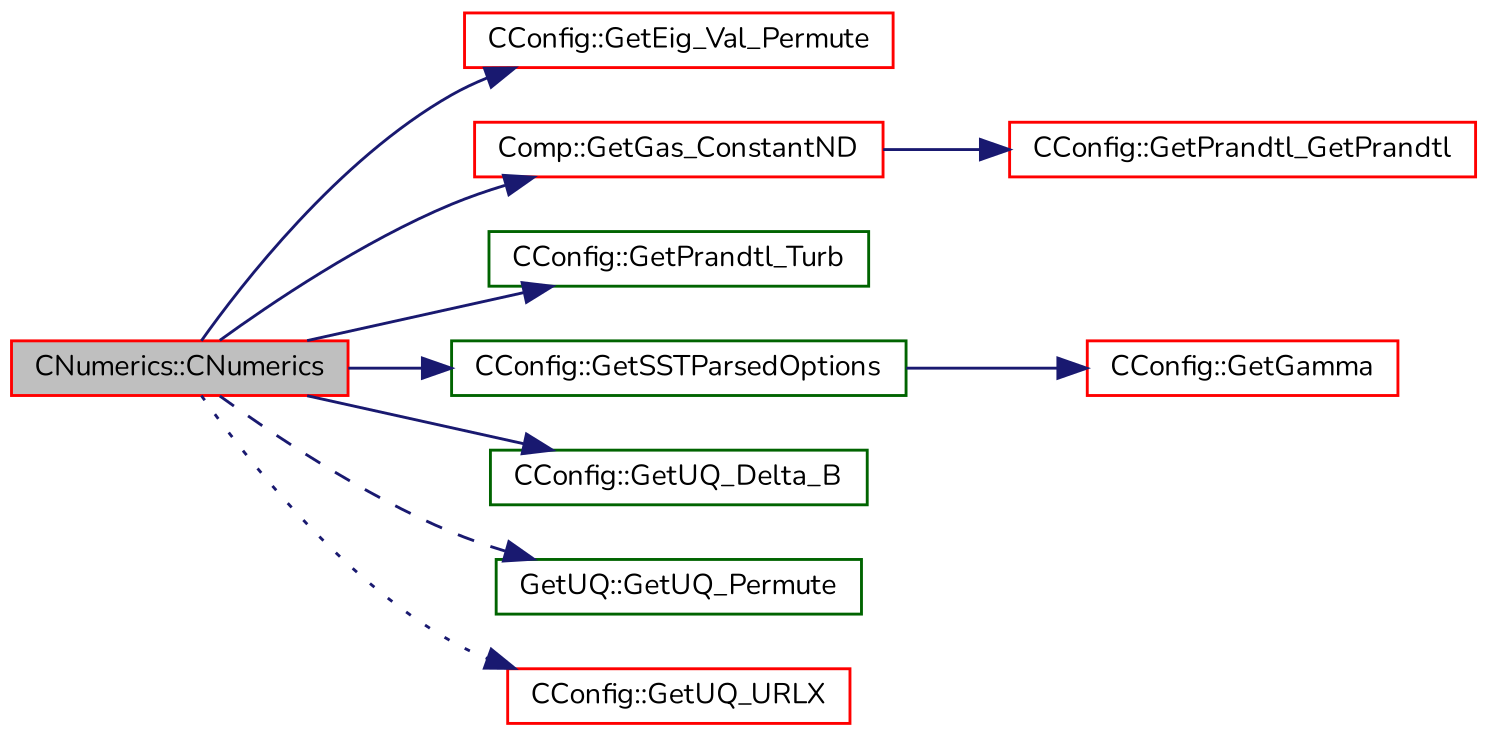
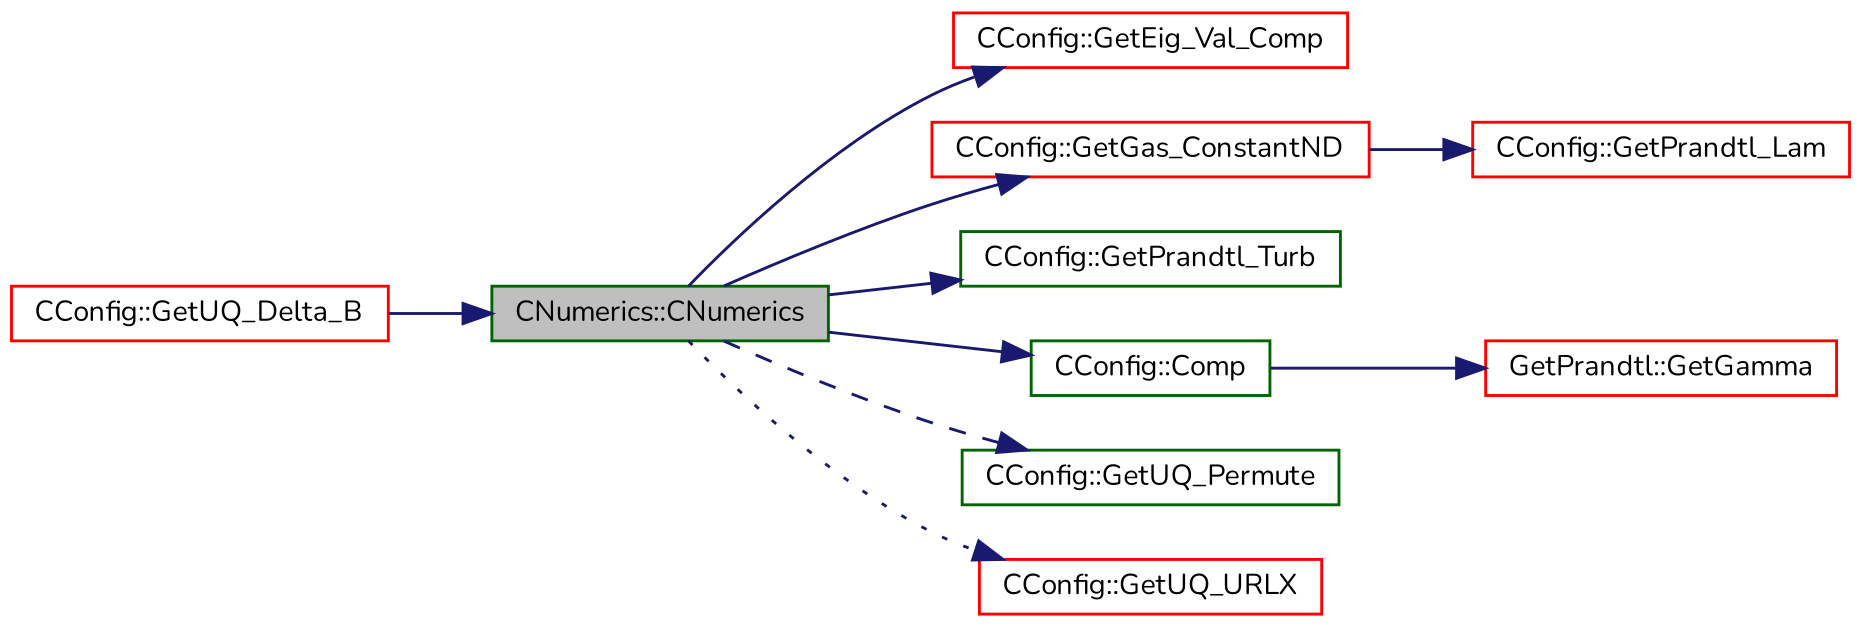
(679, 40) -> (1151, 40)
(679, 150) -> (1151, 150)
(1243, 150) -> (1661, 150)
(180, 368) -> (660, 314)
(679, 368) -> (1151, 368)
(1243, 368) -> (1661, 368)
(415, 420) -> (426, 314)
(679, 477) -> (200, 314)
(679, 587) -> (1151, 477)
